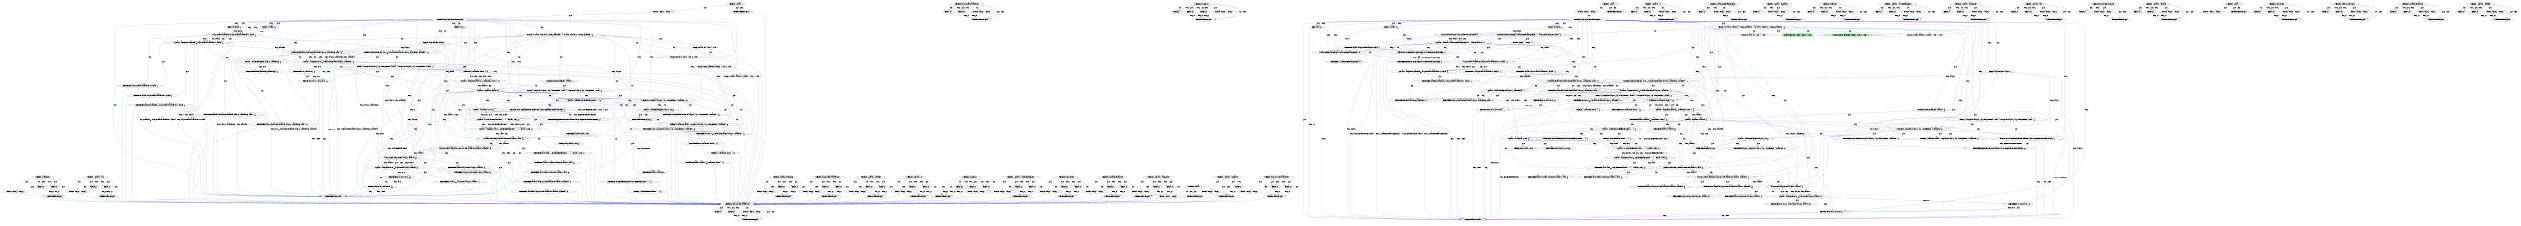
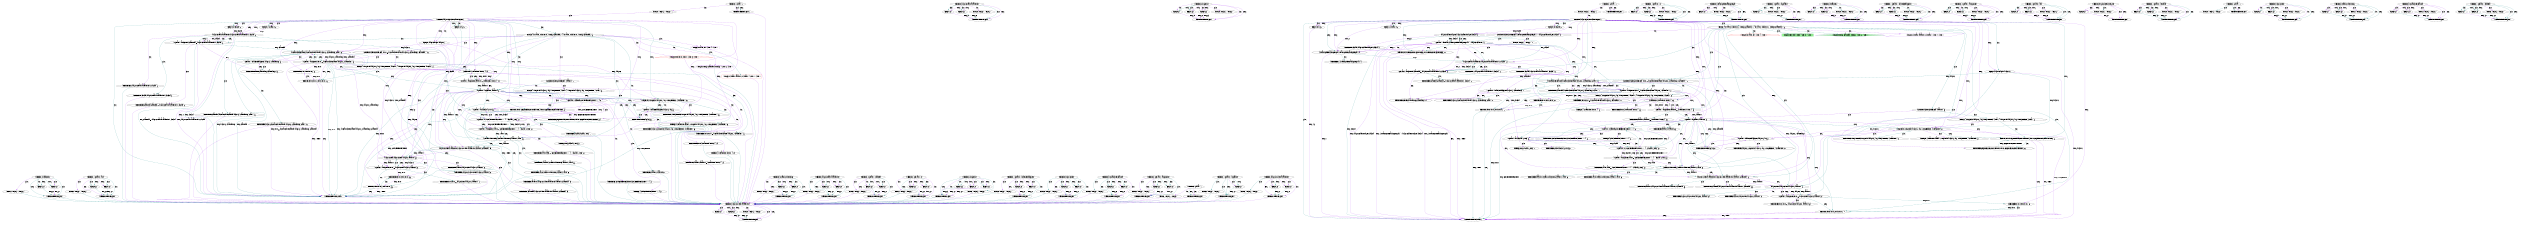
(1366, 56) -> (1342, 57)
(1420, 62) -> none
